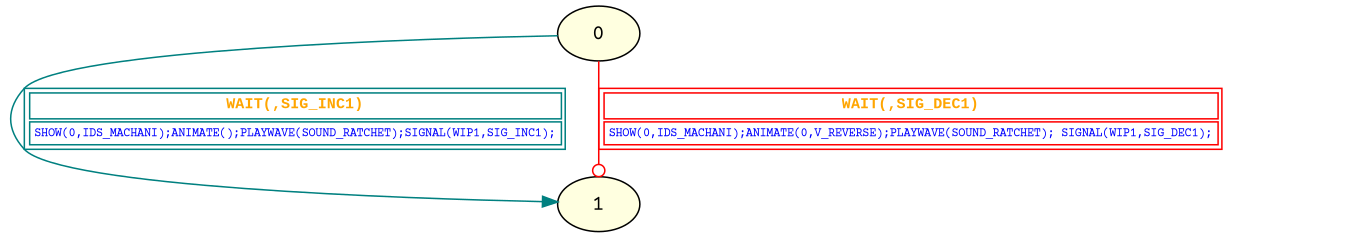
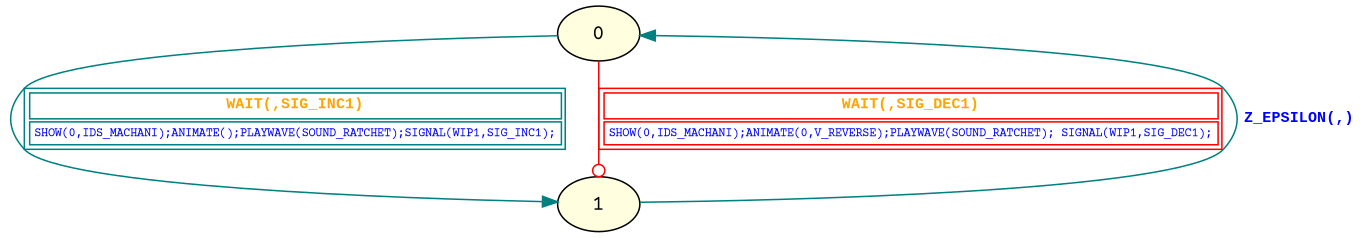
none -> (1236, 127)
